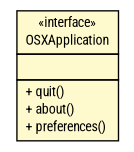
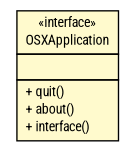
(66, 127) -> (58, 127)
